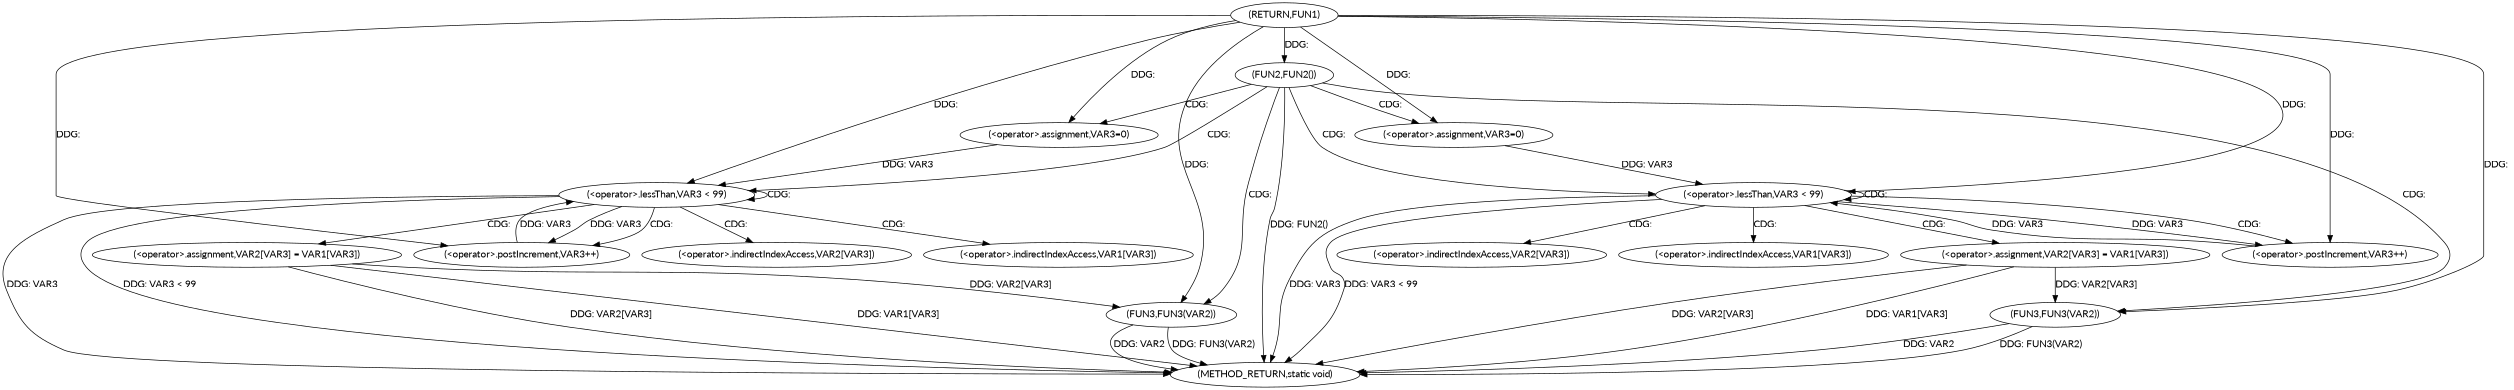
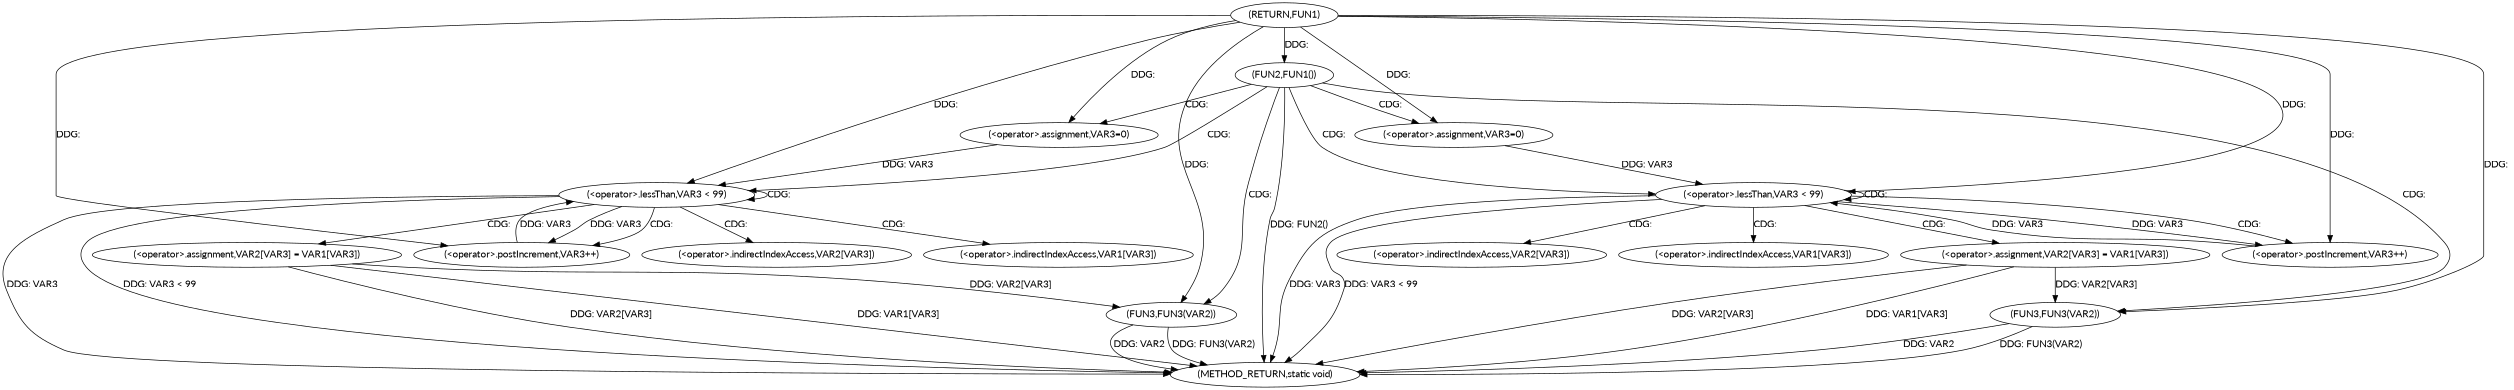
(1284, 75) -> (1284, 75)
